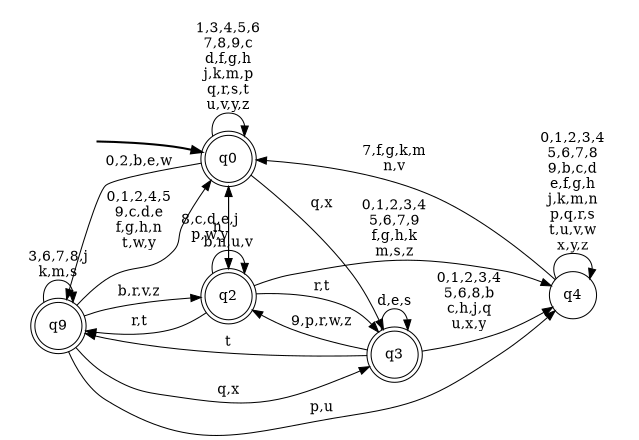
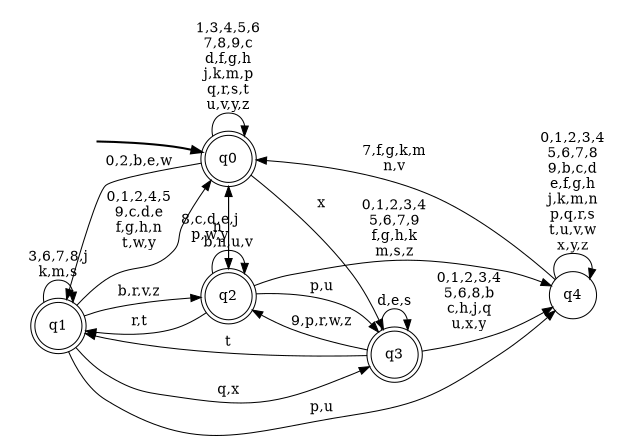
(322, 203) -> (322, 203)
(322, 286) -> (322, 286)
(58, 326) -> (58, 326)
